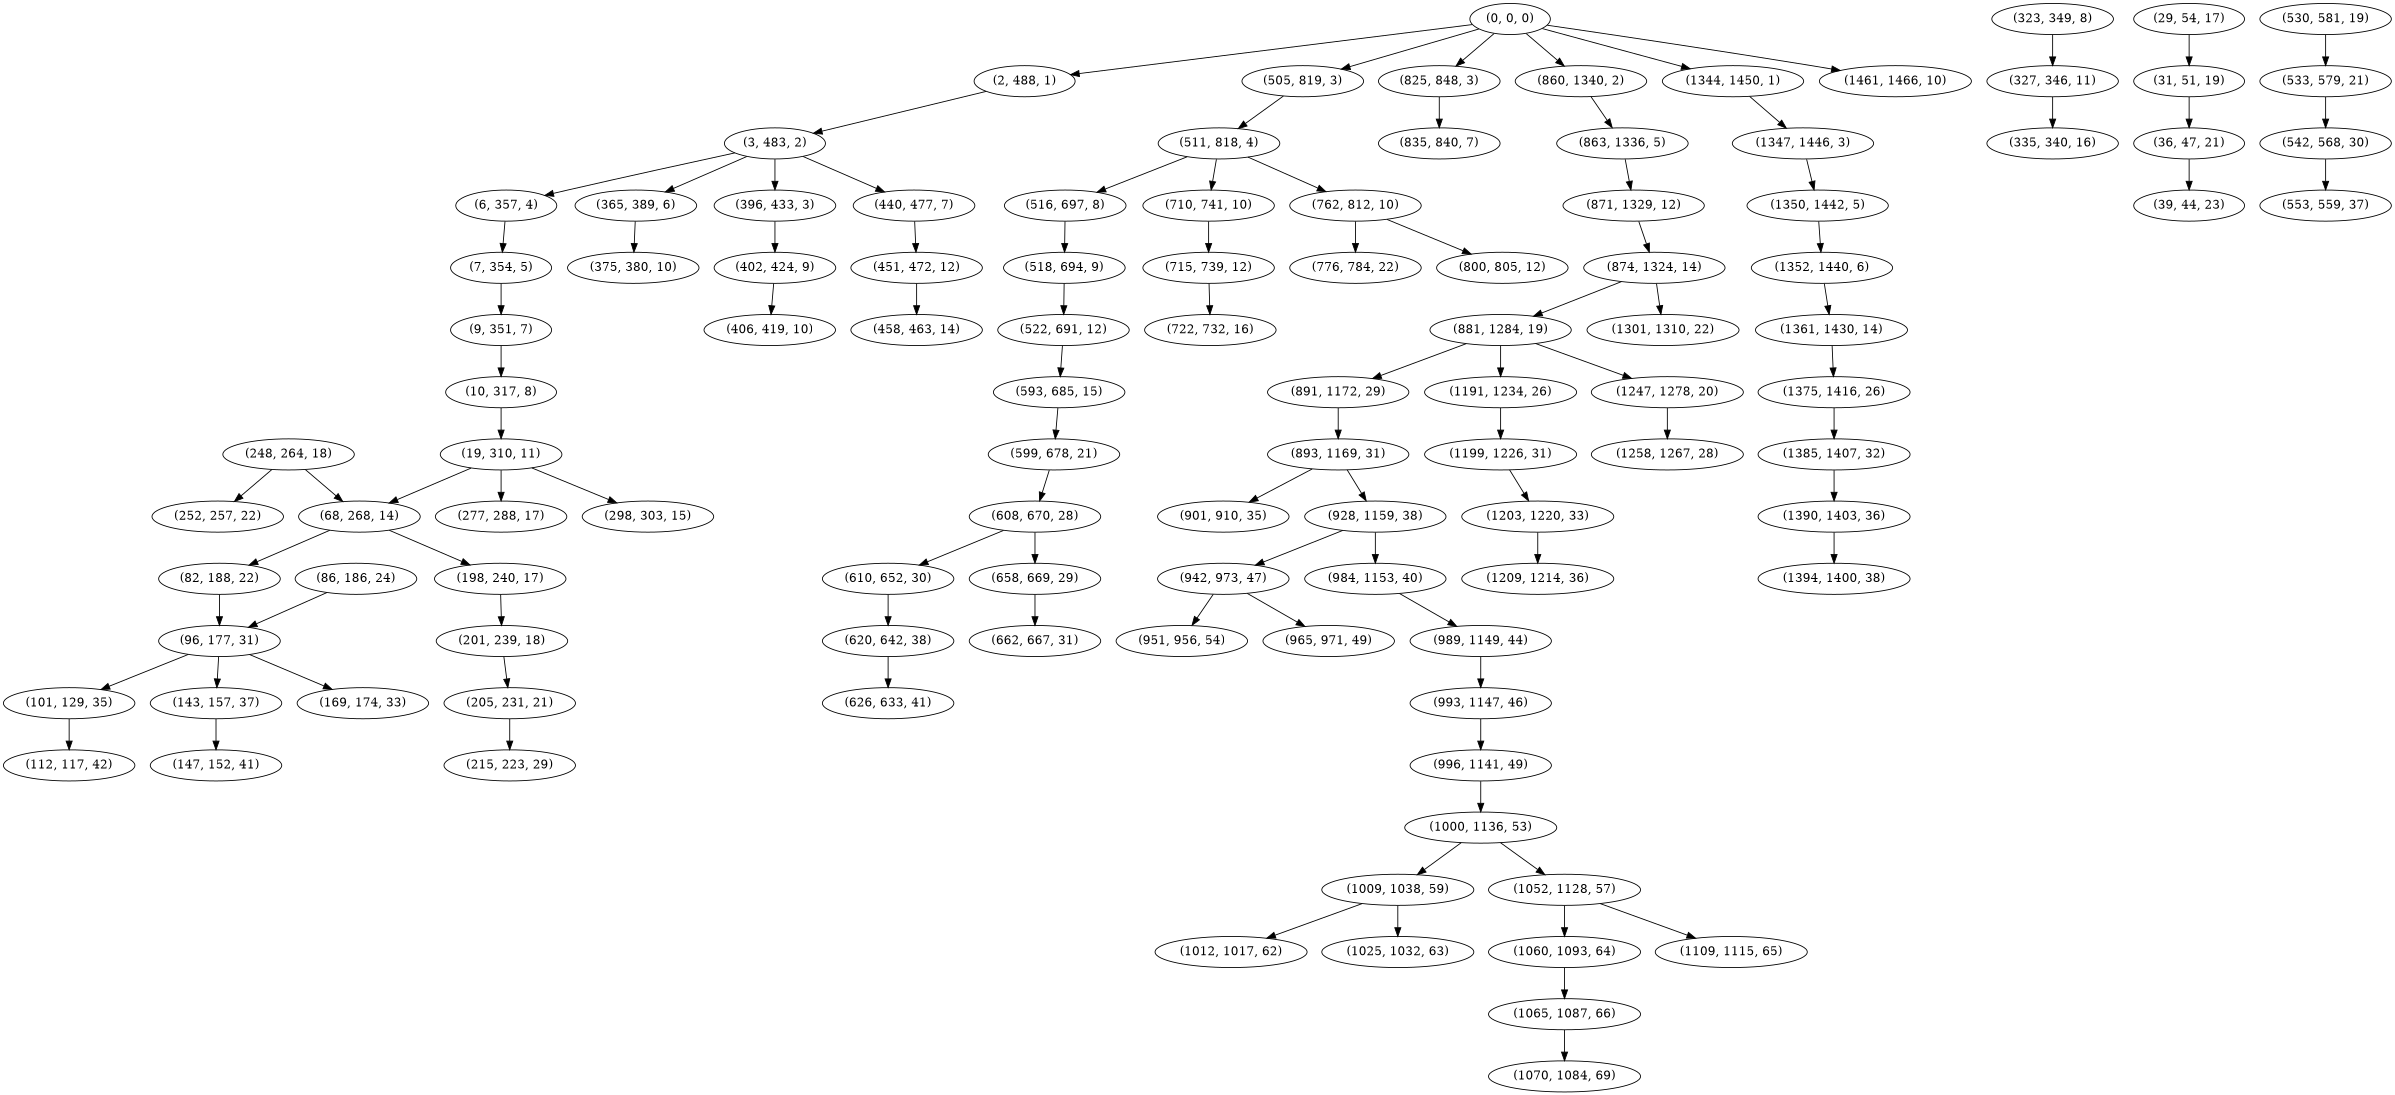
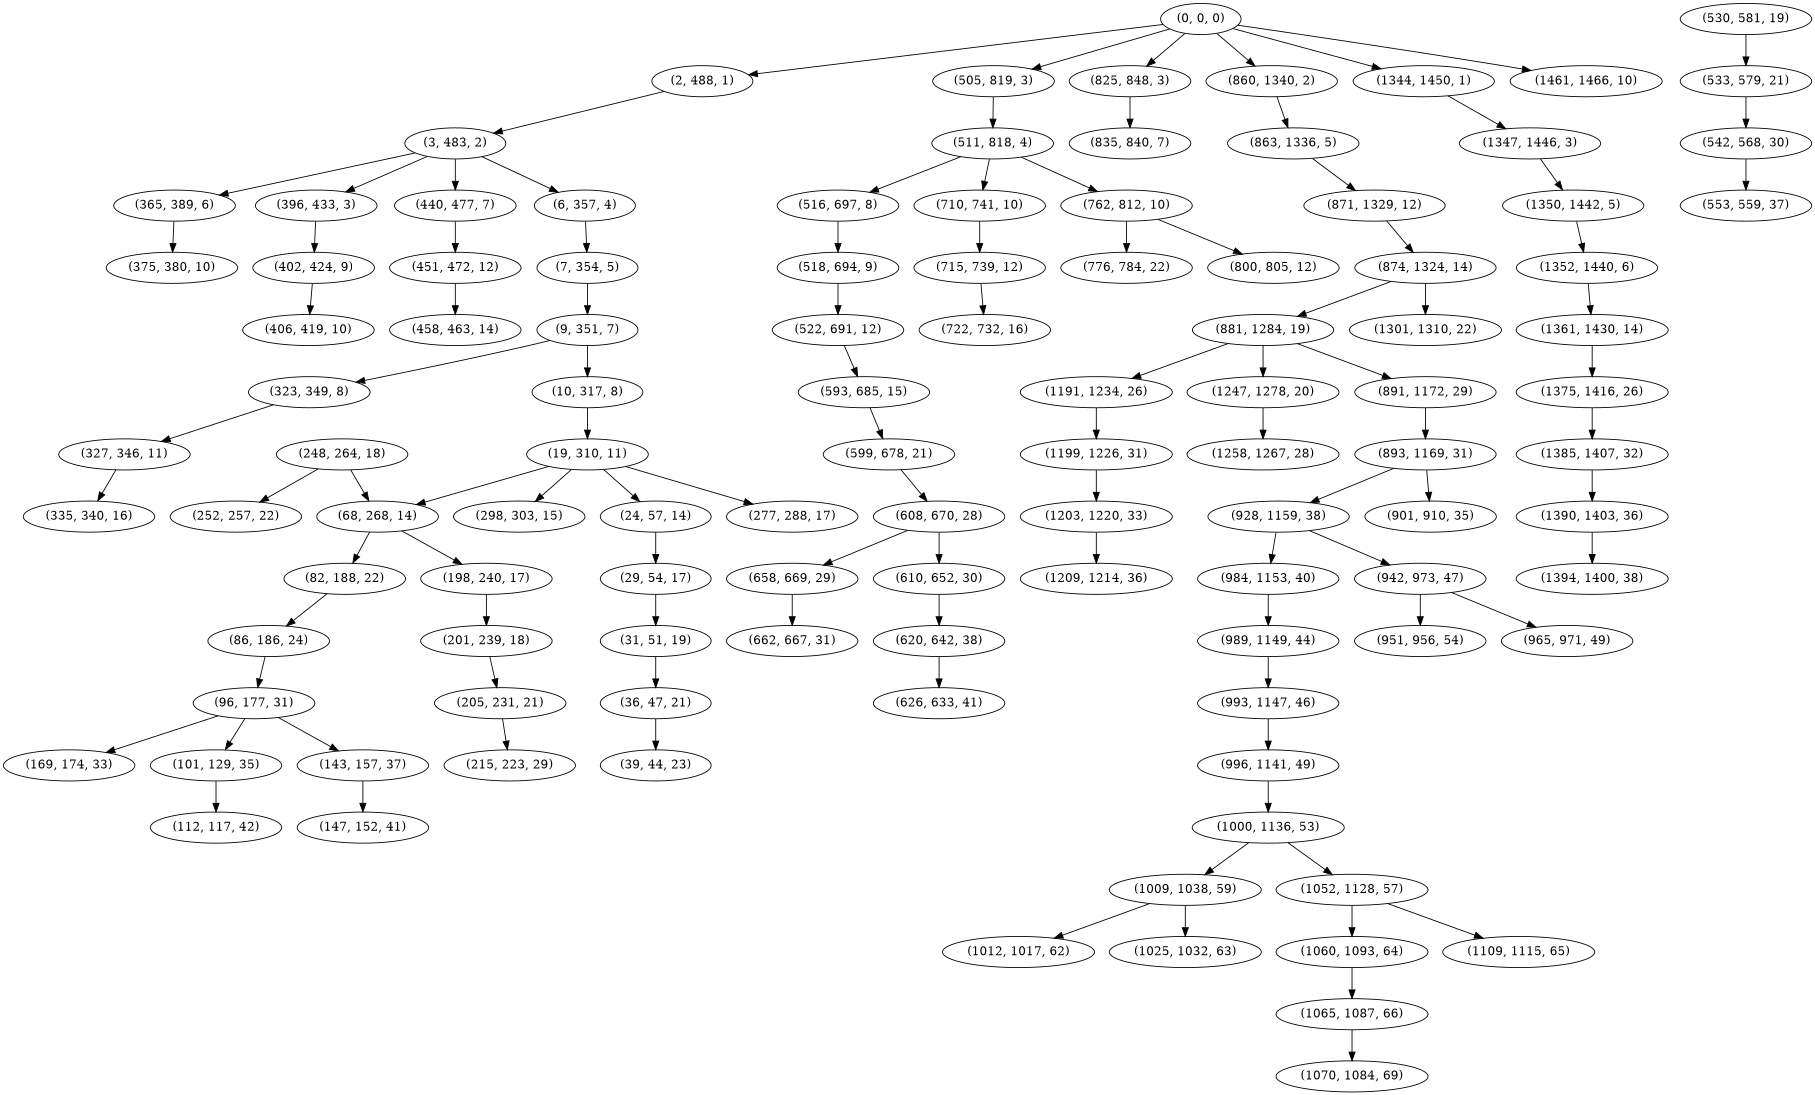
none -> (457, 361)
none -> (656, 517)
(219, 606) -> (310, 607)
